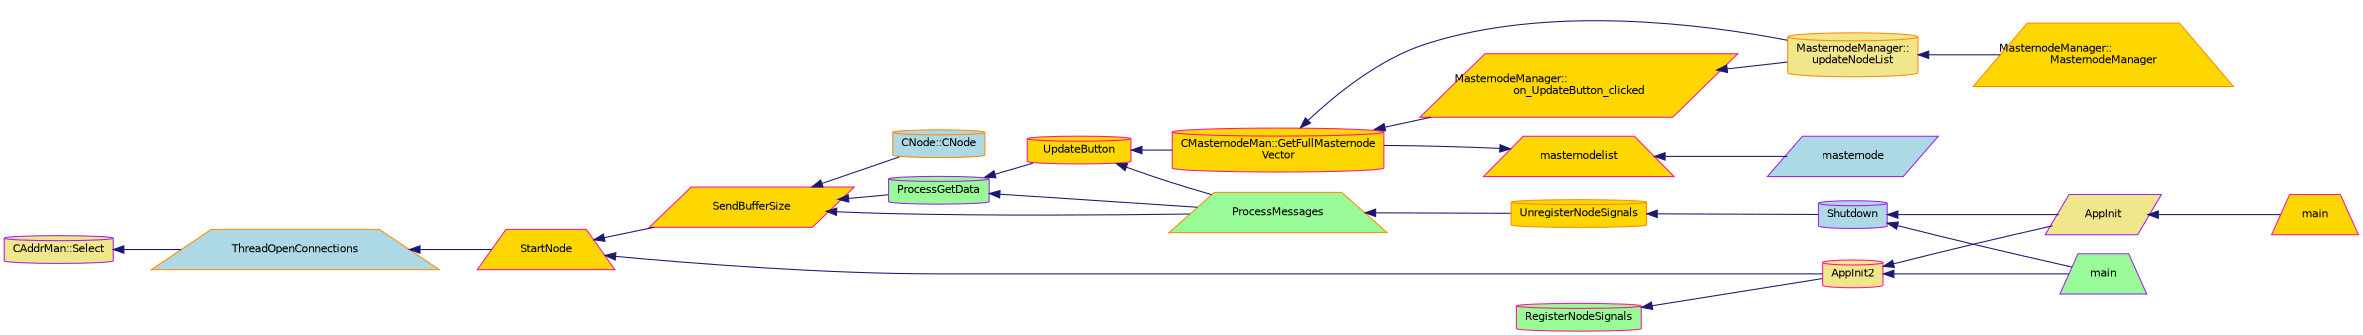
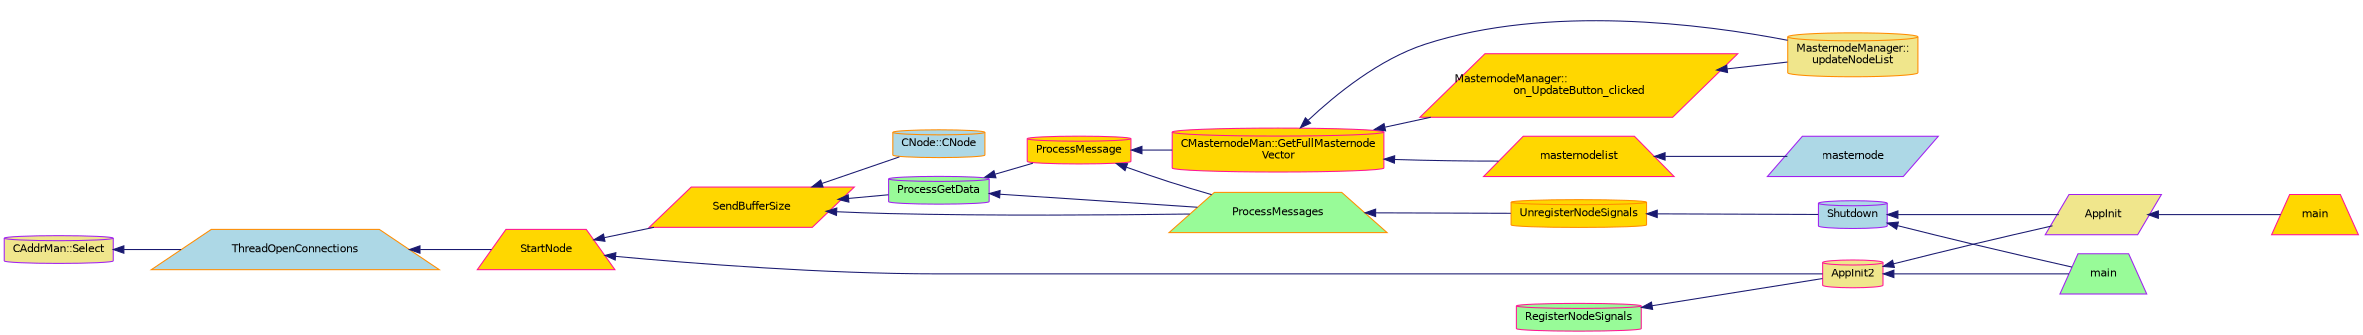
(2103, 55) -> none
(1442, 146) -> (1447, 161)
(1079, 150) -> (1079, 150)
